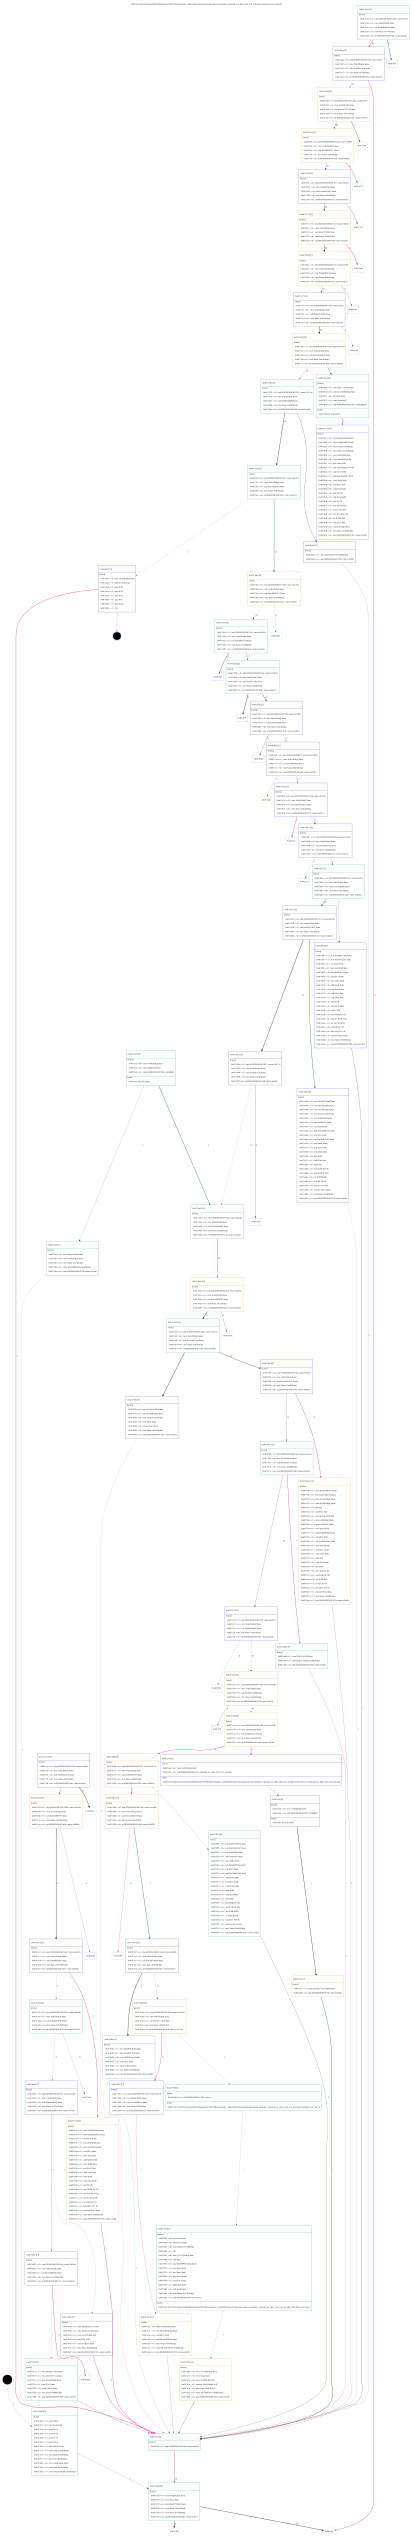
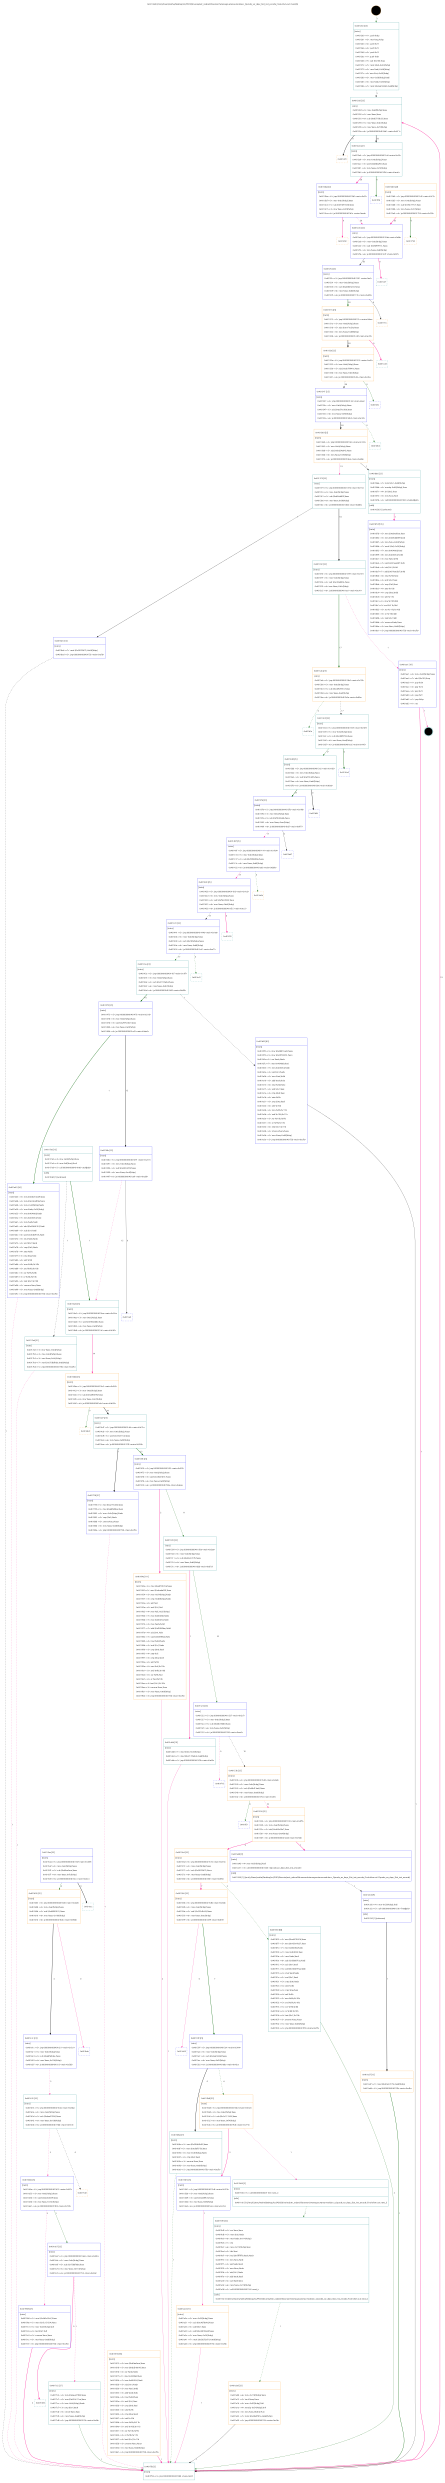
(351, 84) -> (359, 220)
(327, 146) -> (376, 241)
(94, 2042) -> none
(261, 2518) -> (376, 138)
